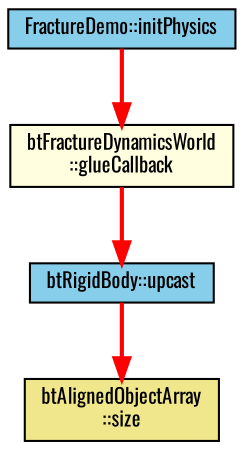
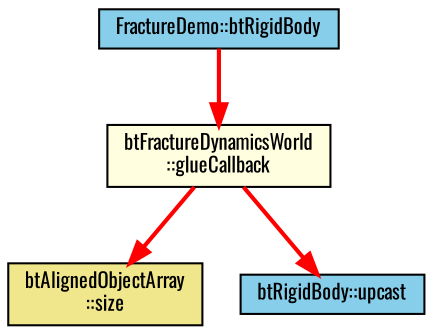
(122, 29) -> (219, 29)
(122, 330) -> (169, 217)
